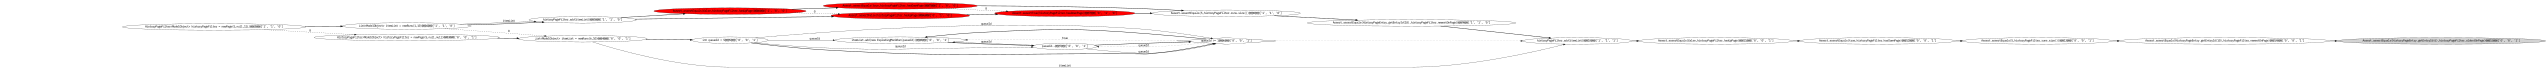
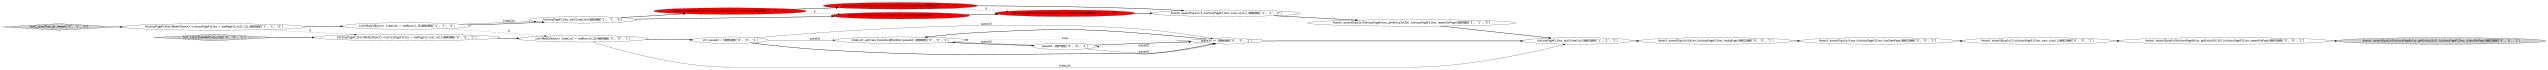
none -> (59, 27)
none -> (214, 37)
(1398, 41) -> (1398, 41)
(893, 49) -> none
